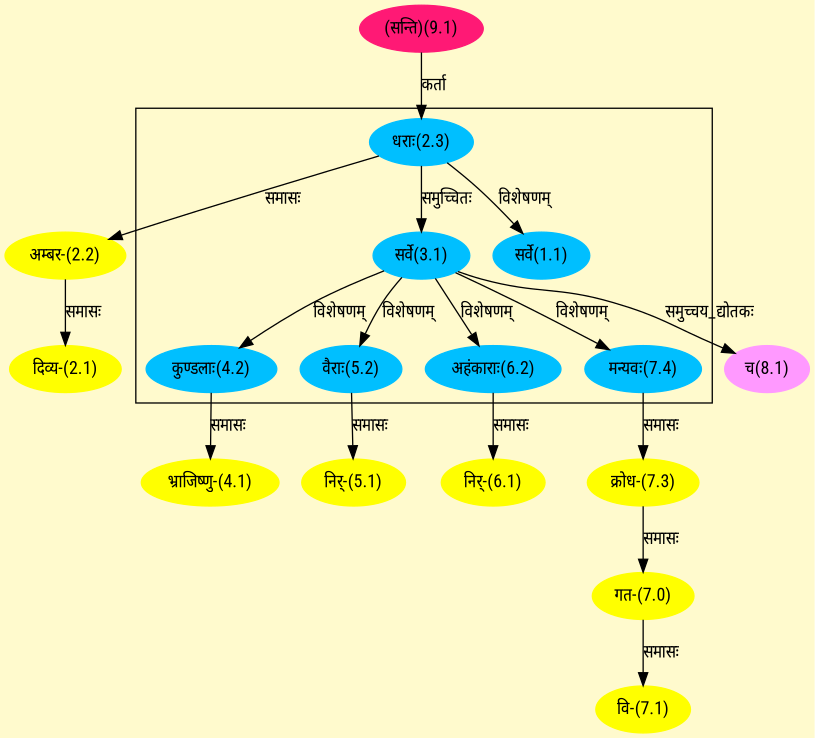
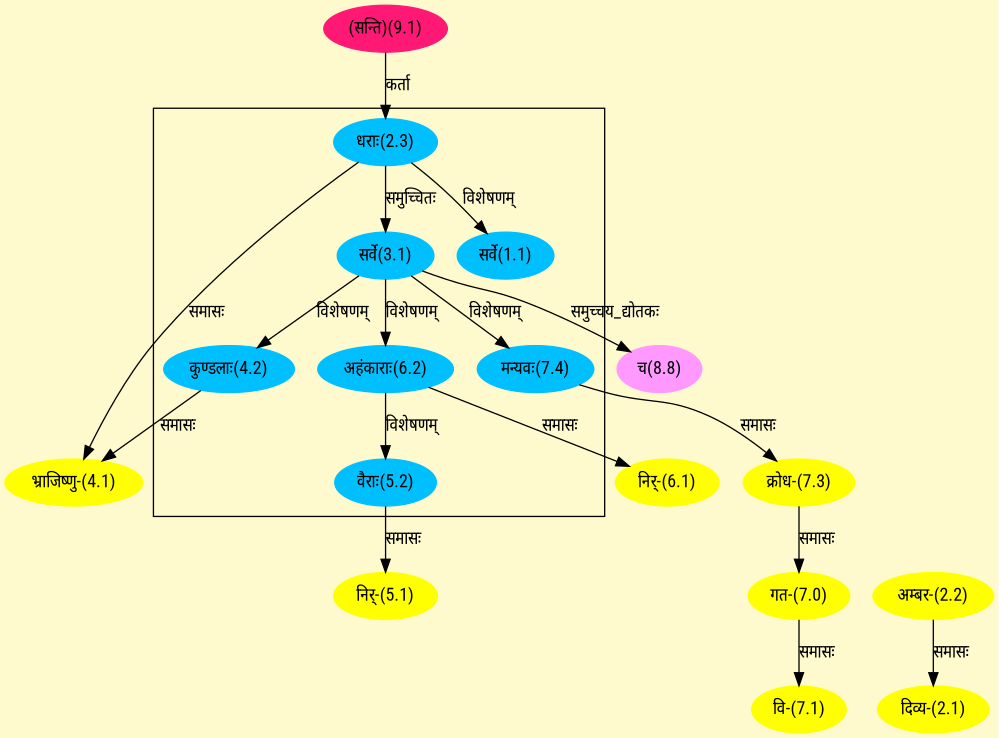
(250, 195) -> (206, 288)
(381, 304) -> (386, 419)
(767, 369) -> (659, 369)
